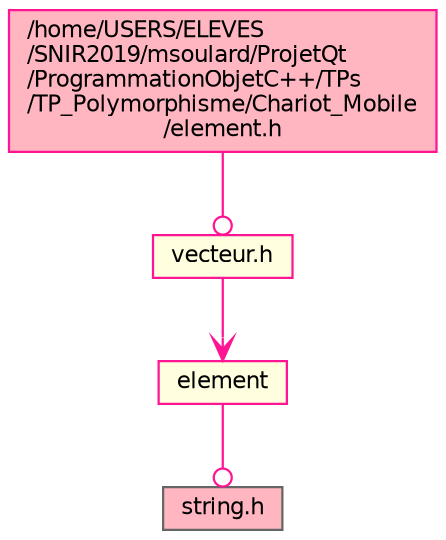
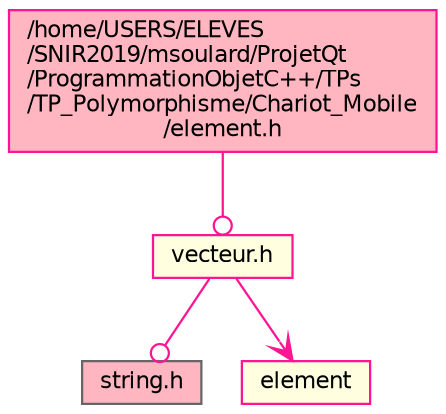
(223, 436) -> (187, 312)
